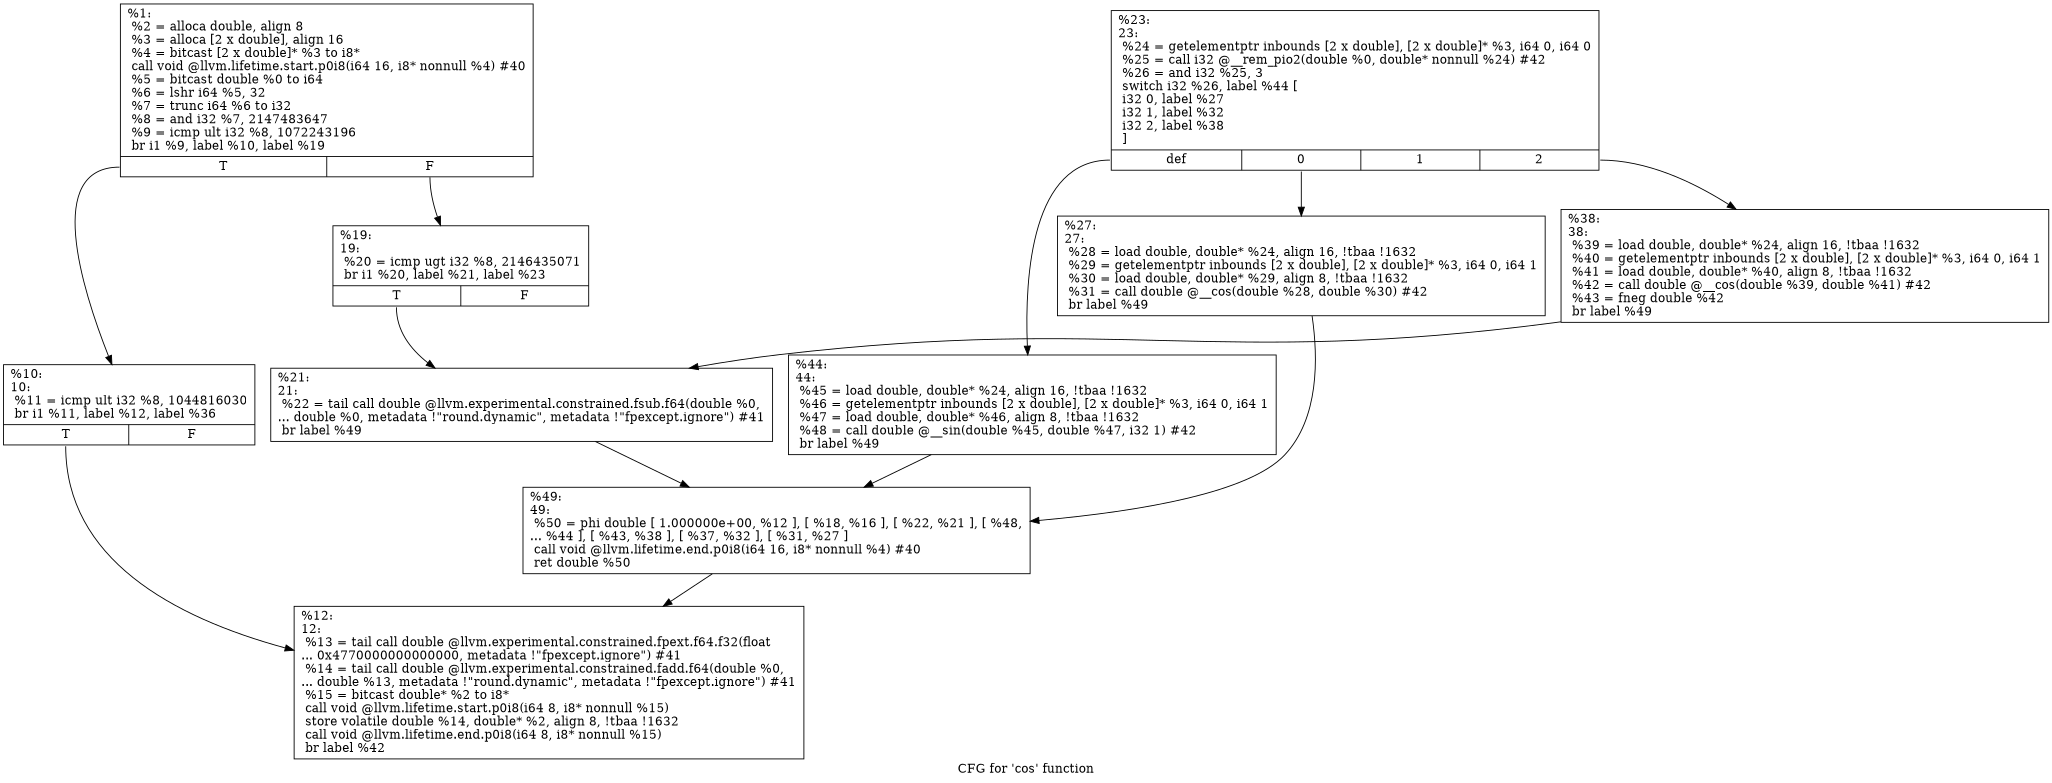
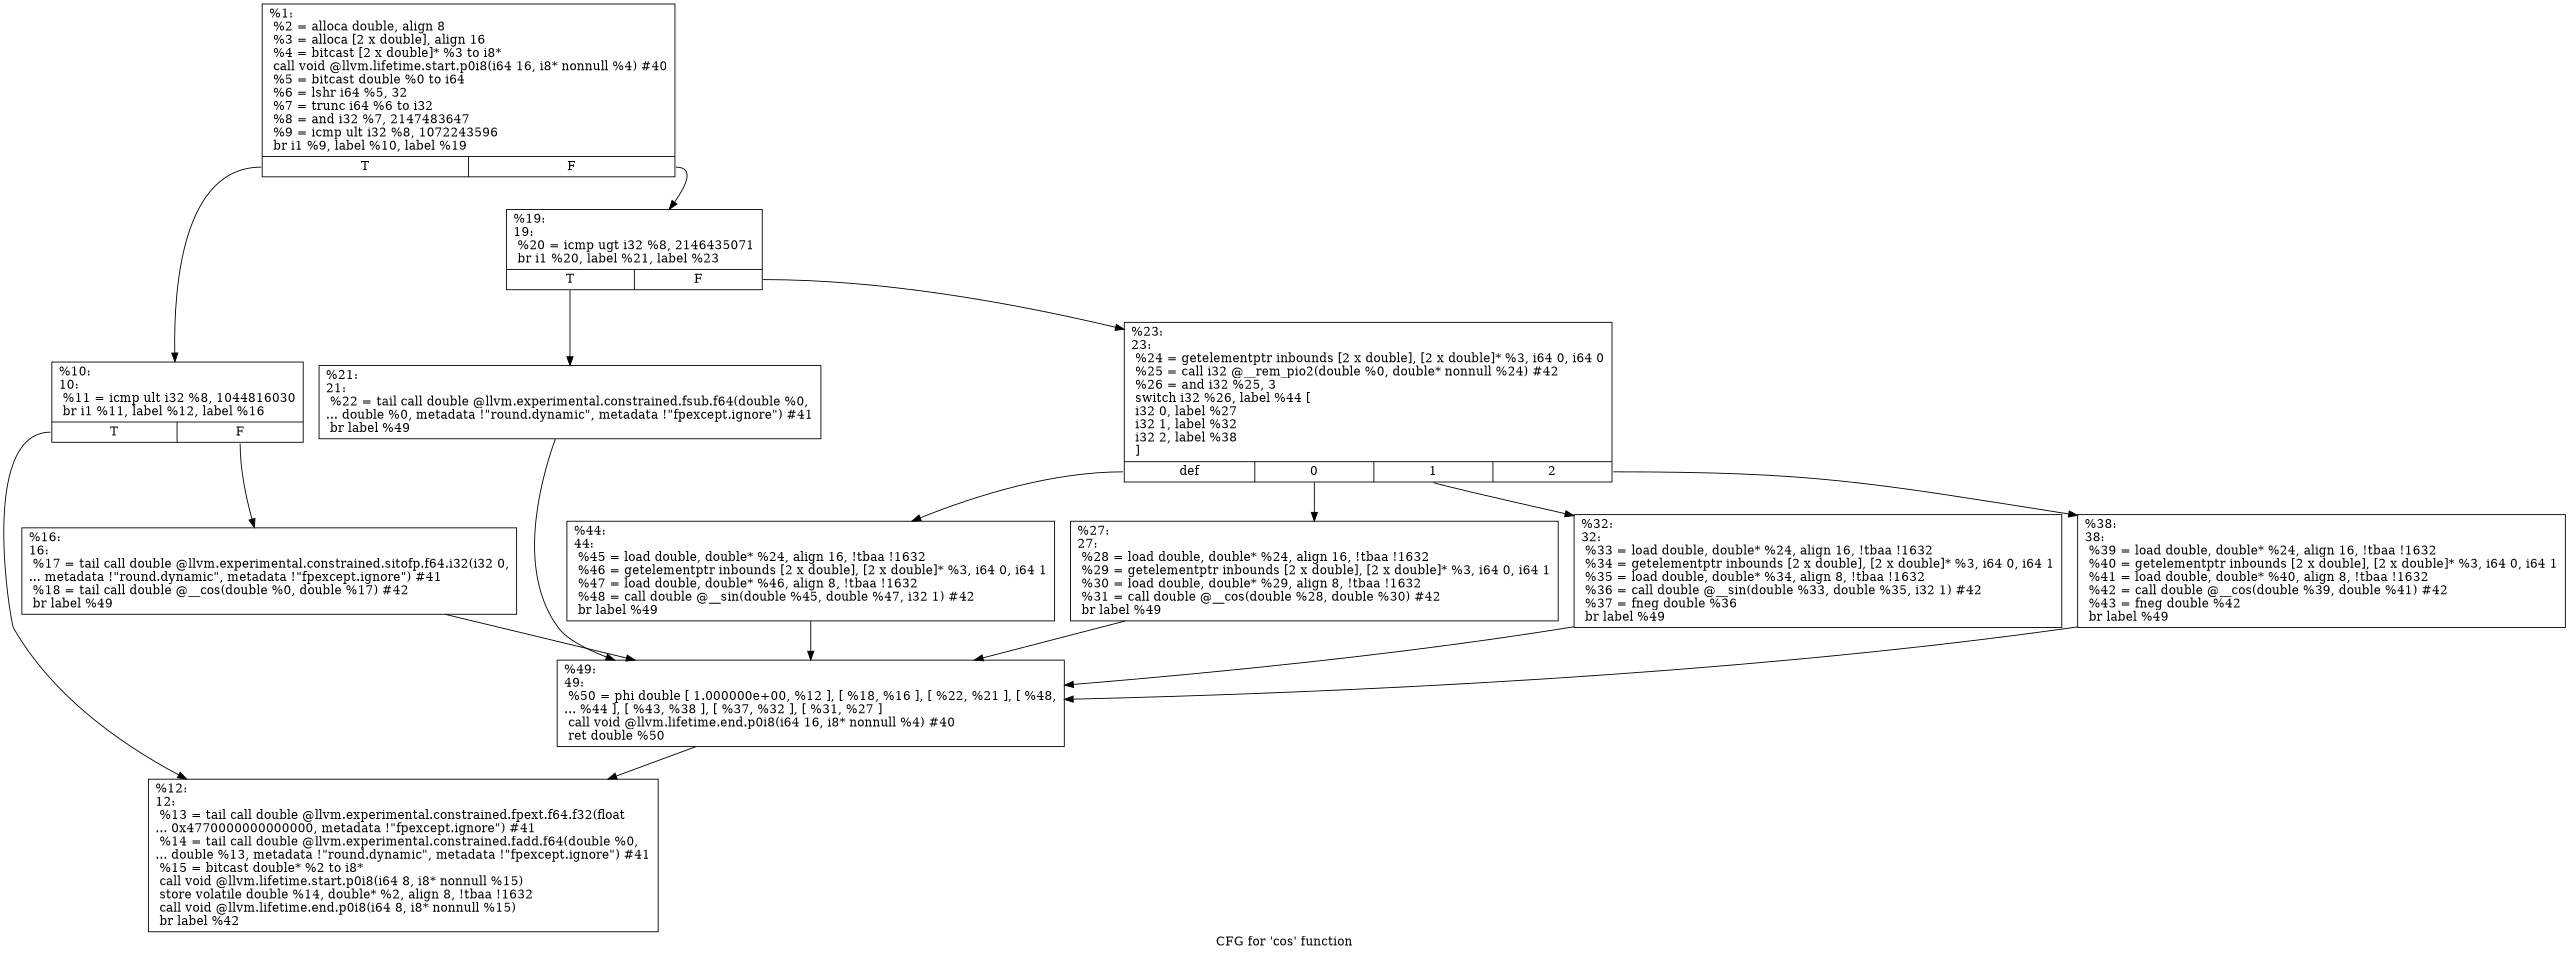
(242, 133) -> (384, 133)
none -> (941, 294)
(1129, 340) -> (1576, 677)
(114, 414) -> (162, 411)
none -> (269, 571)
none -> (1818, 571)
